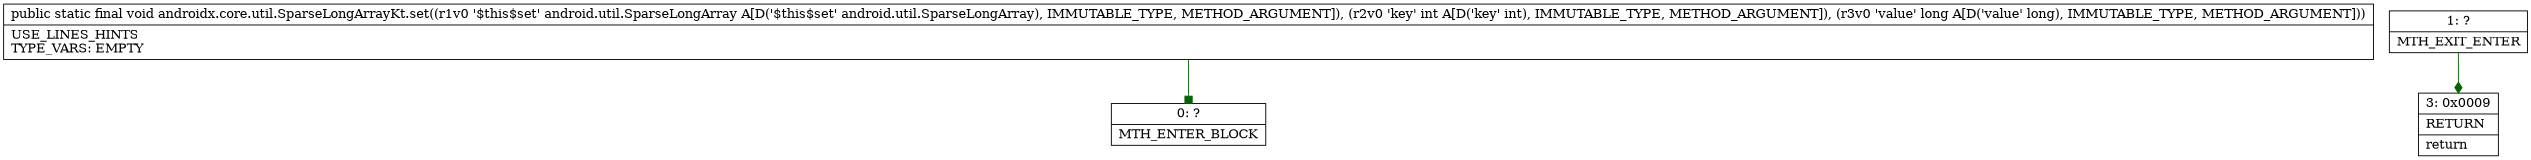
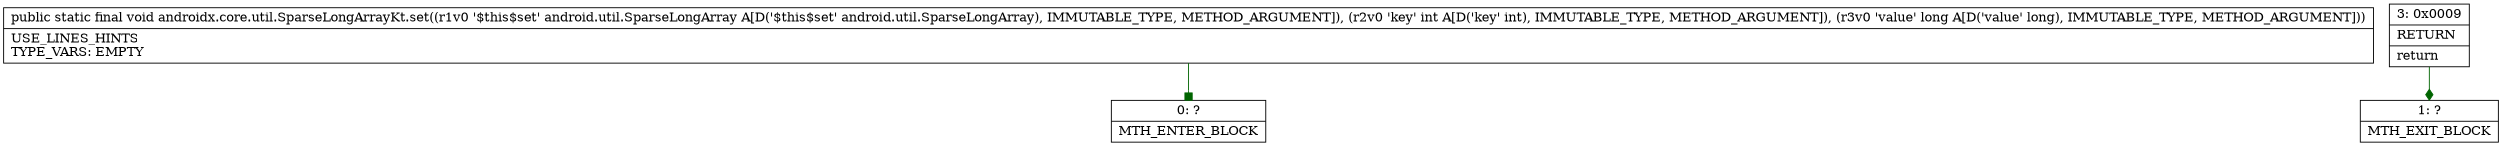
(2458, 42) -> (2429, 131)
(2458, 67) -> (2429, 78)
